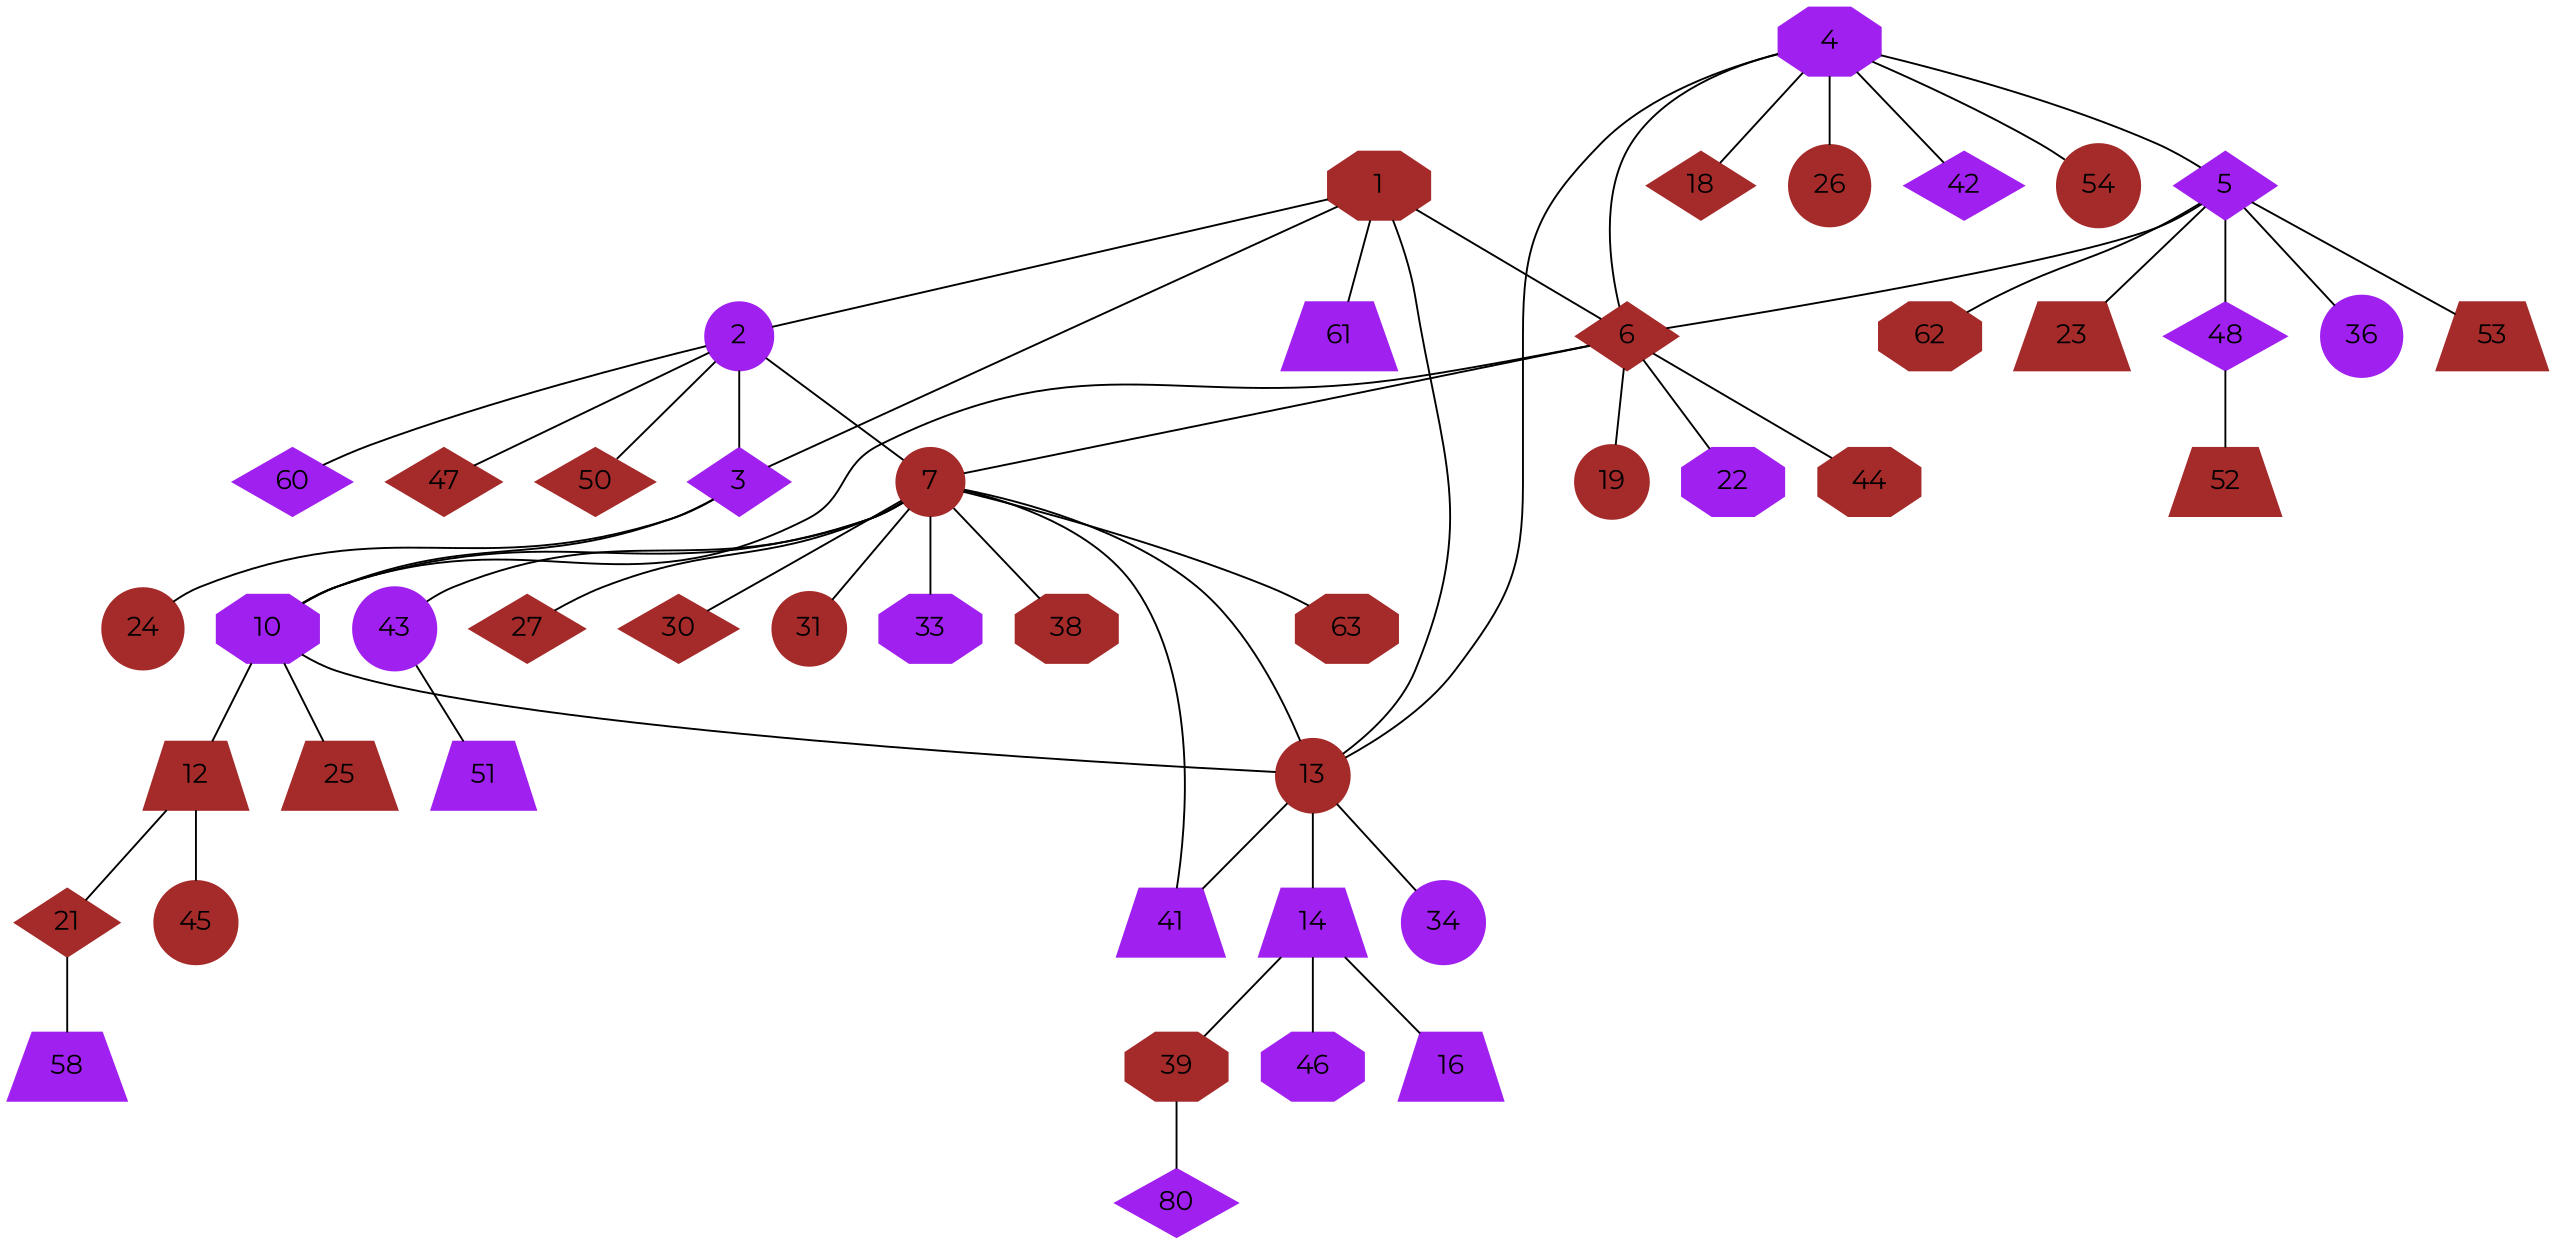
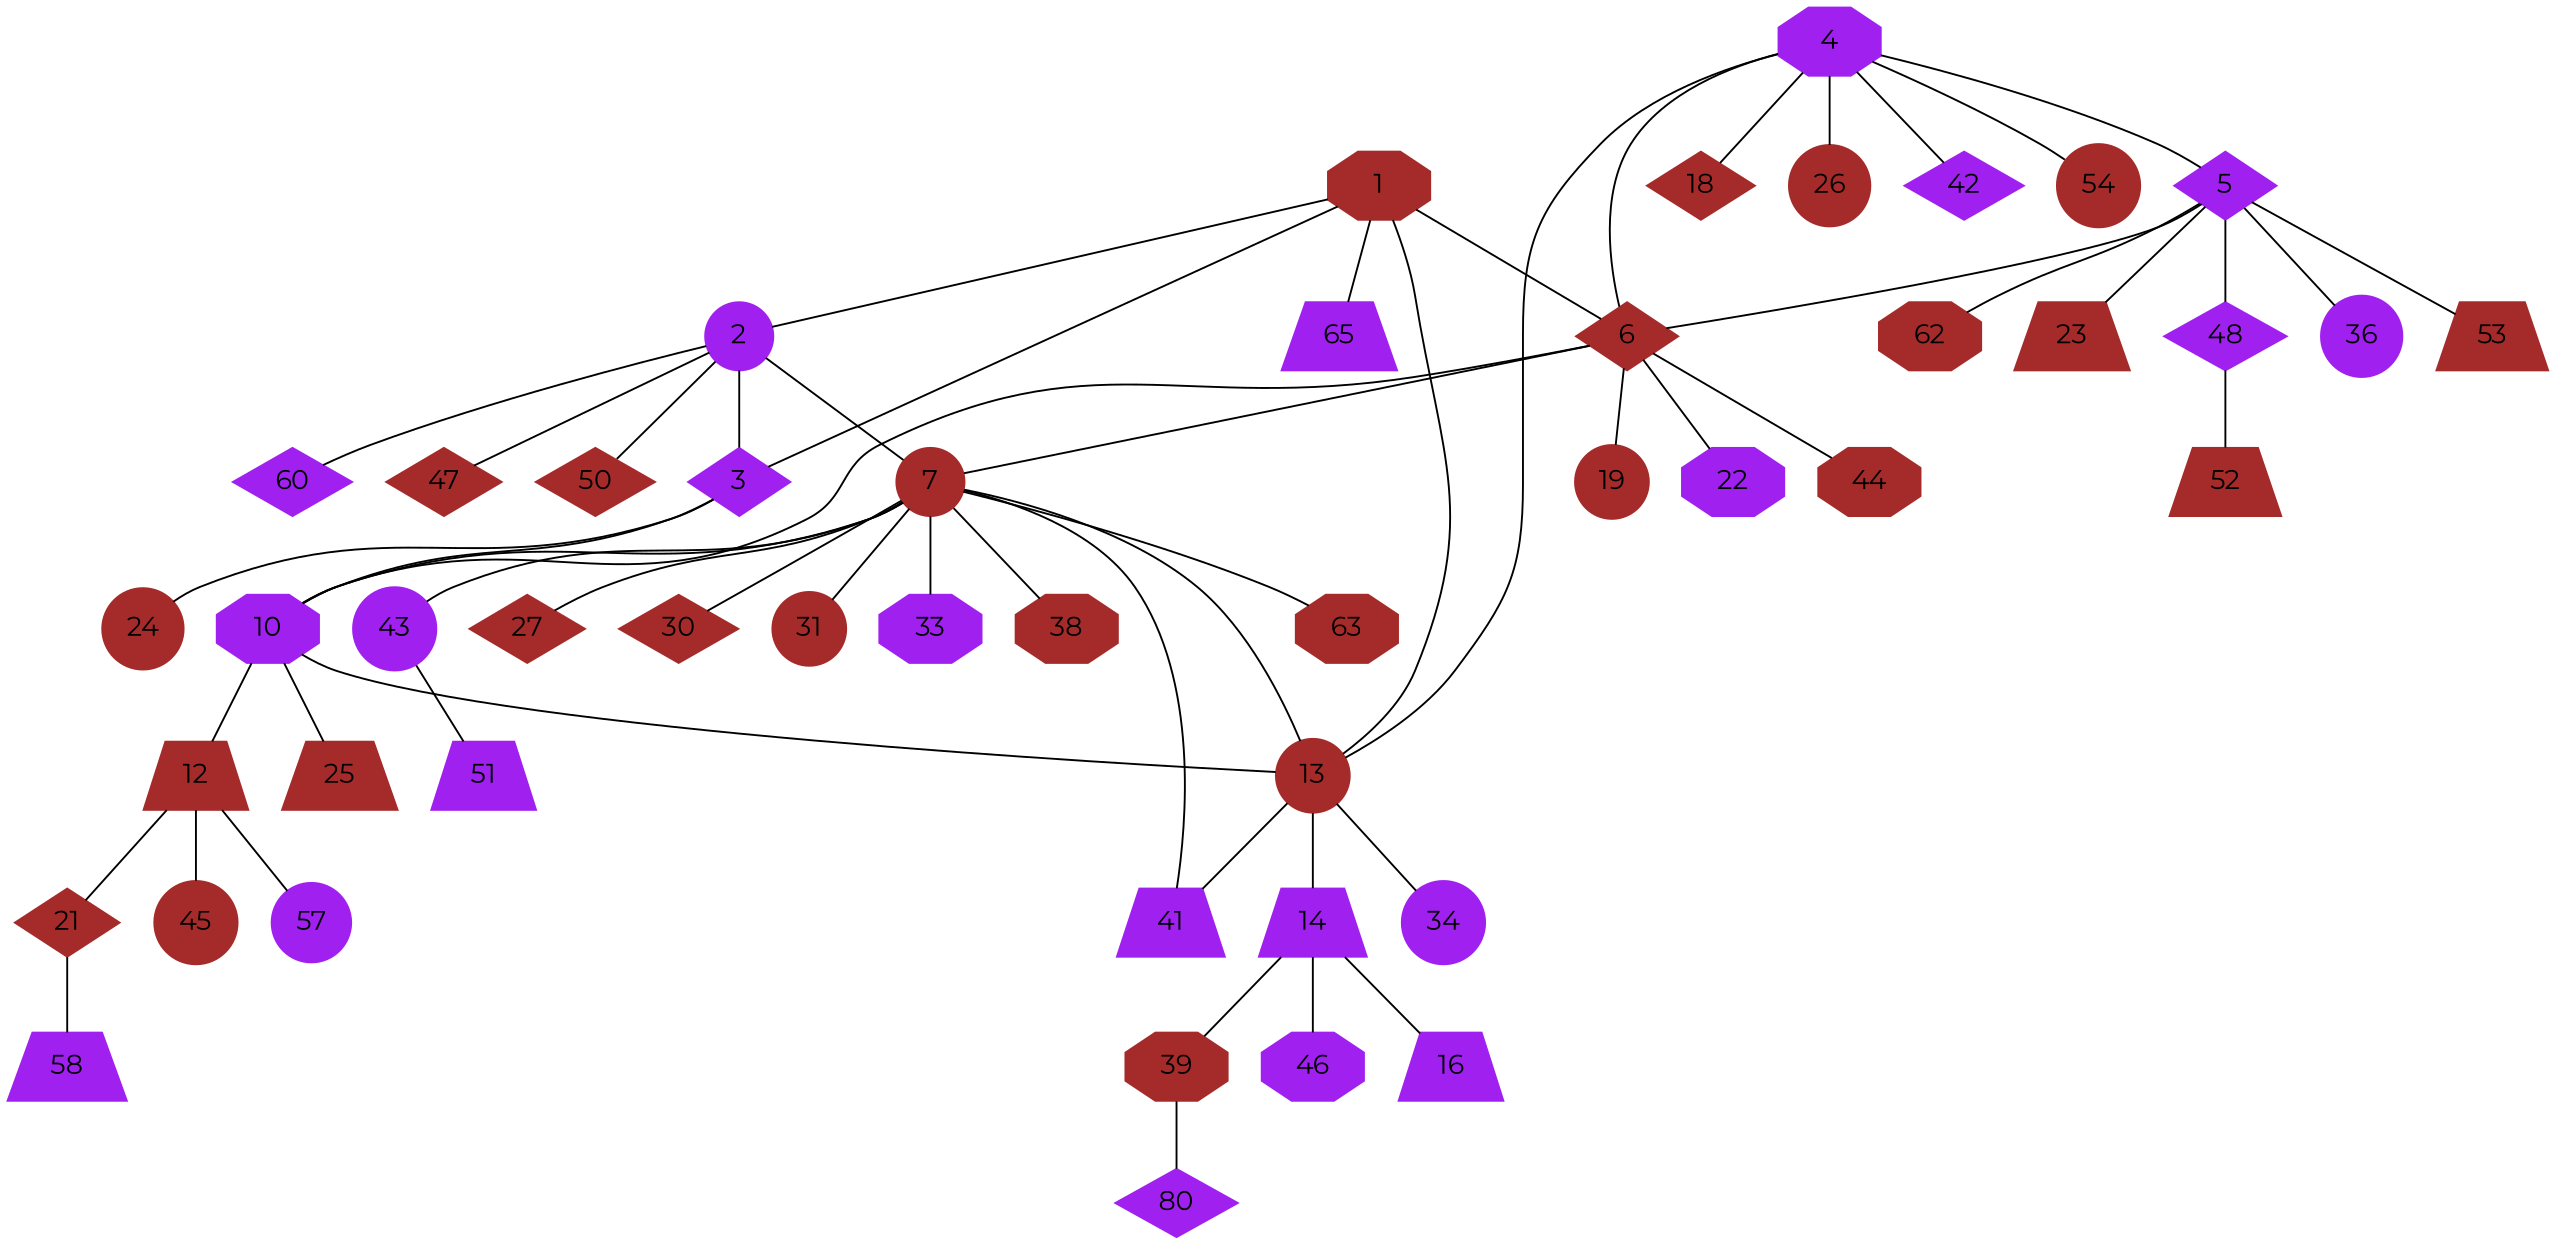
(1339, 336) -> (1339, 336)
none -> (311, 923)
